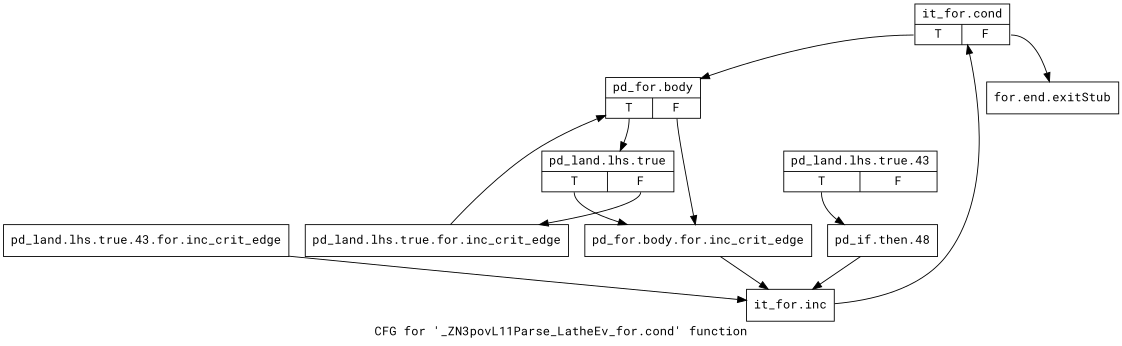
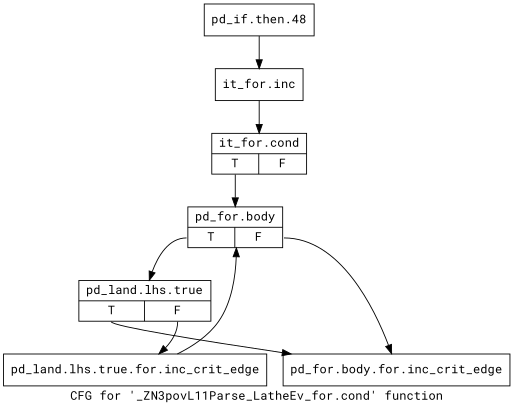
(1053, 98) -> none
(860, 171) -> none
(146, 241) -> none
(741, 270) -> none
